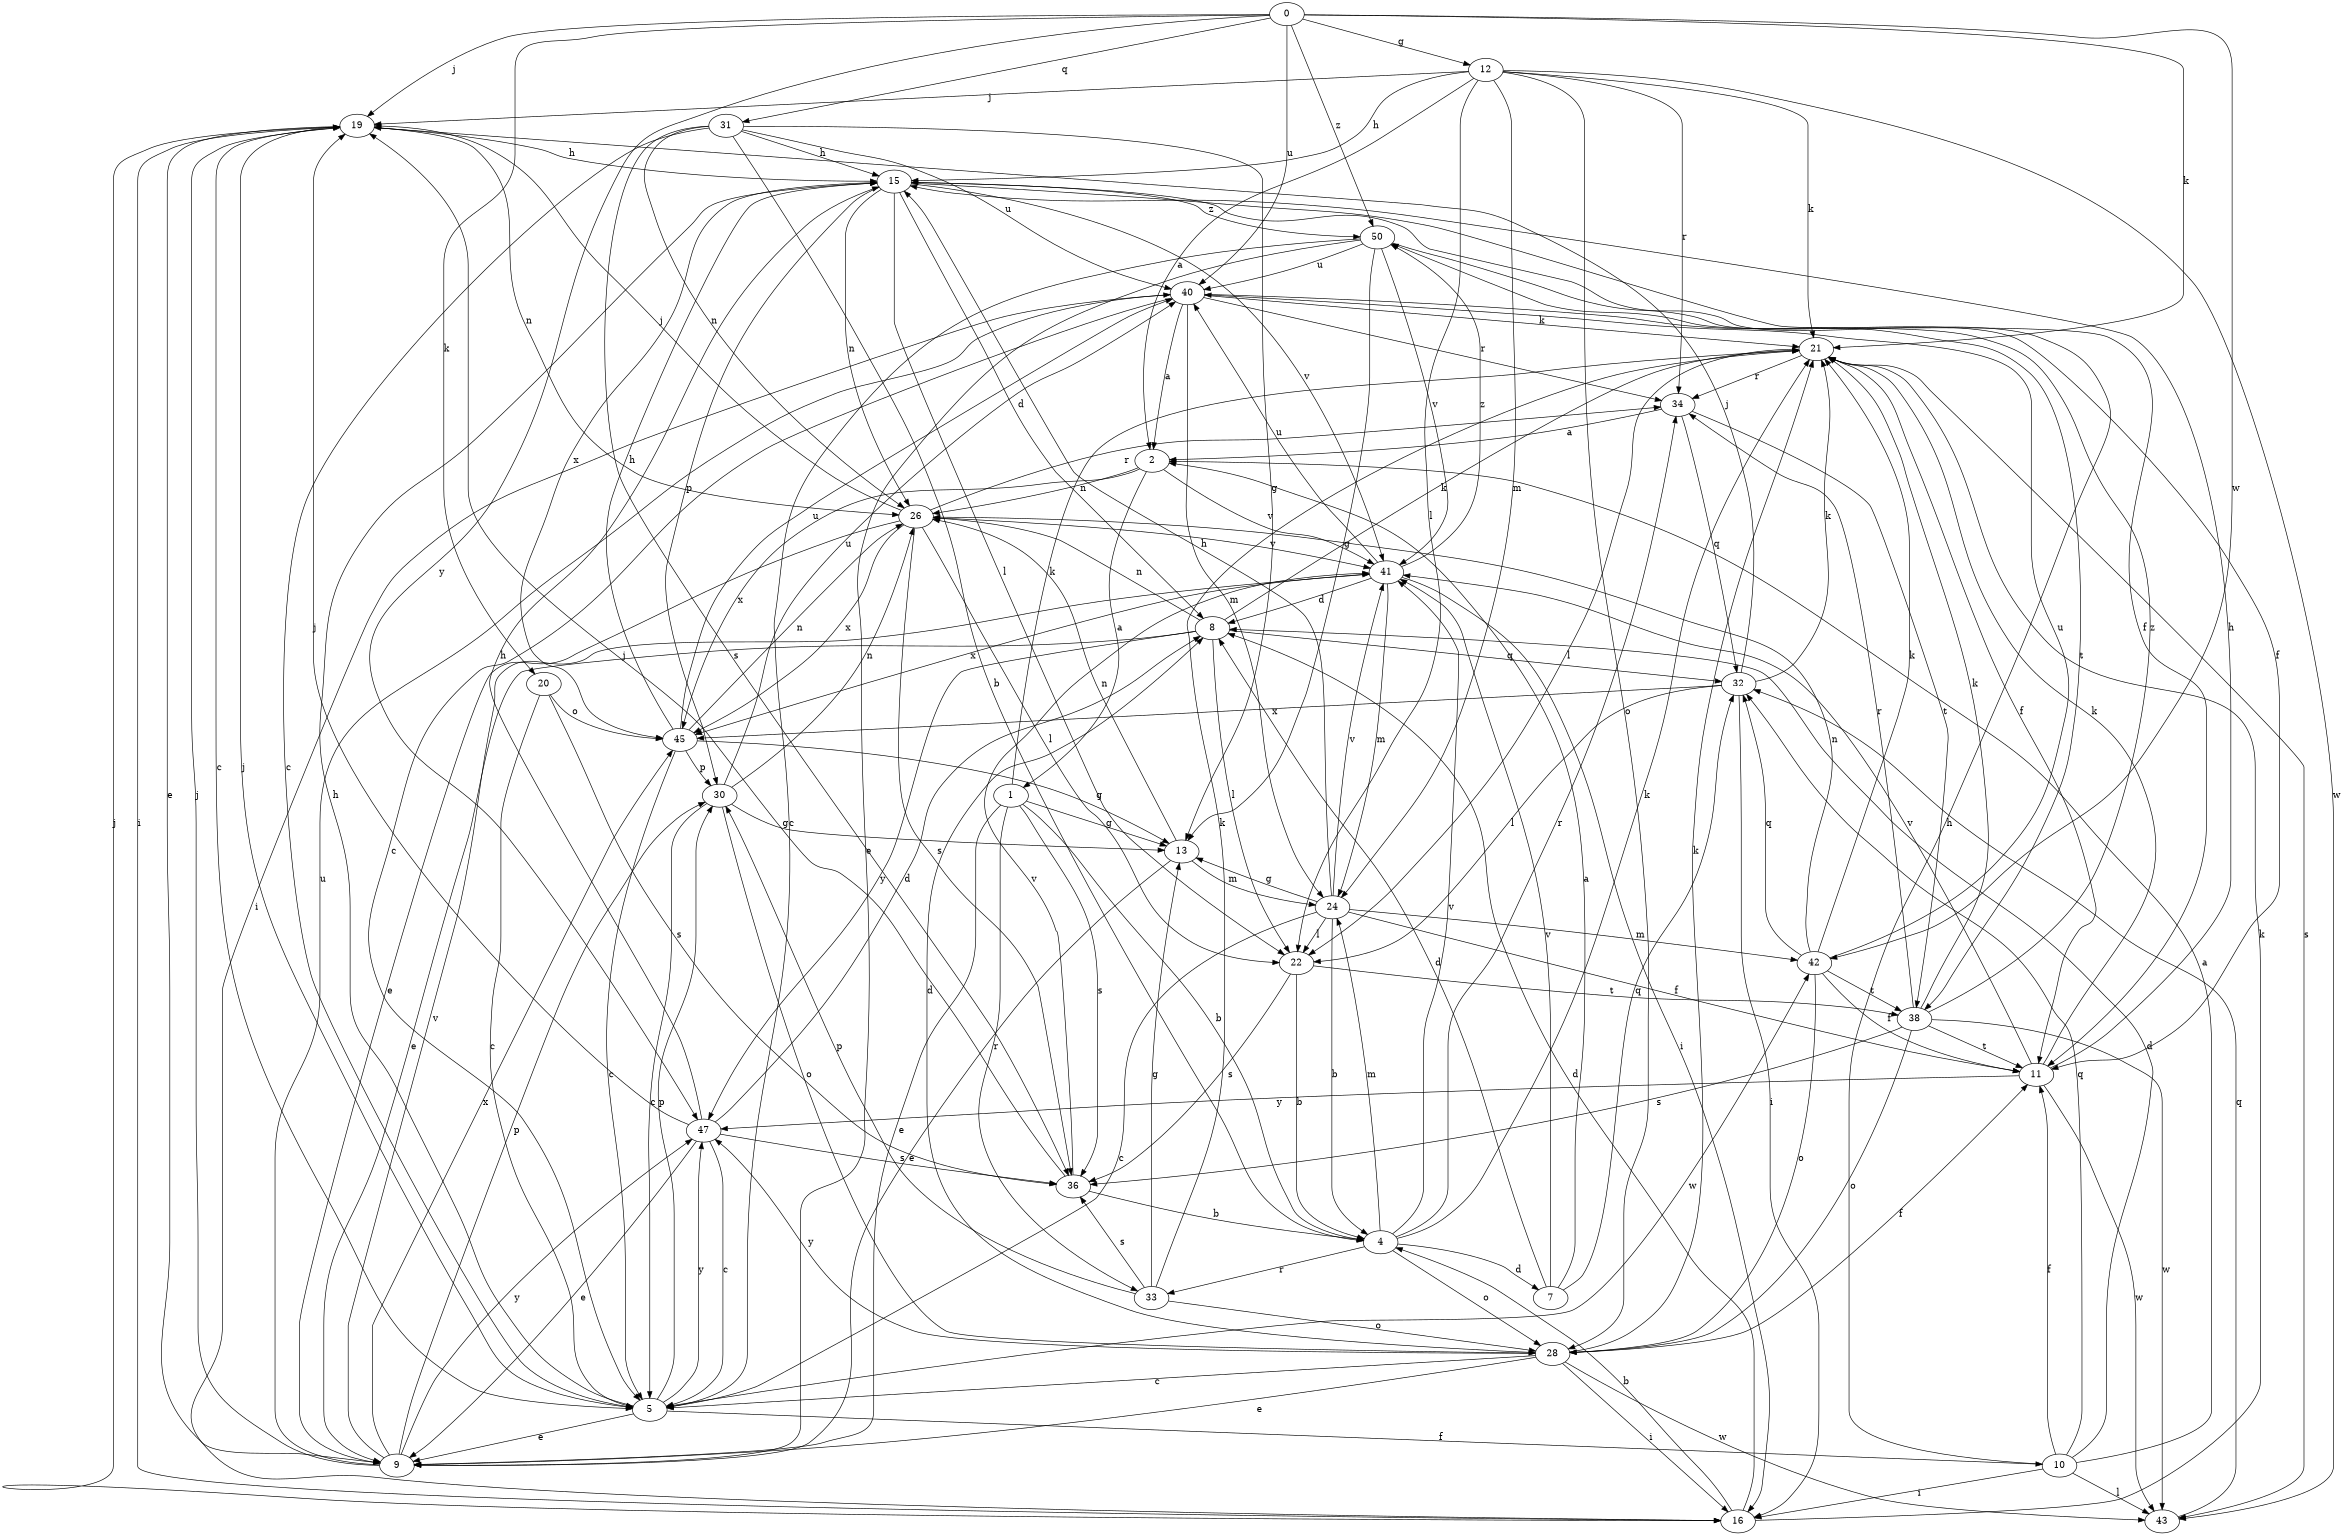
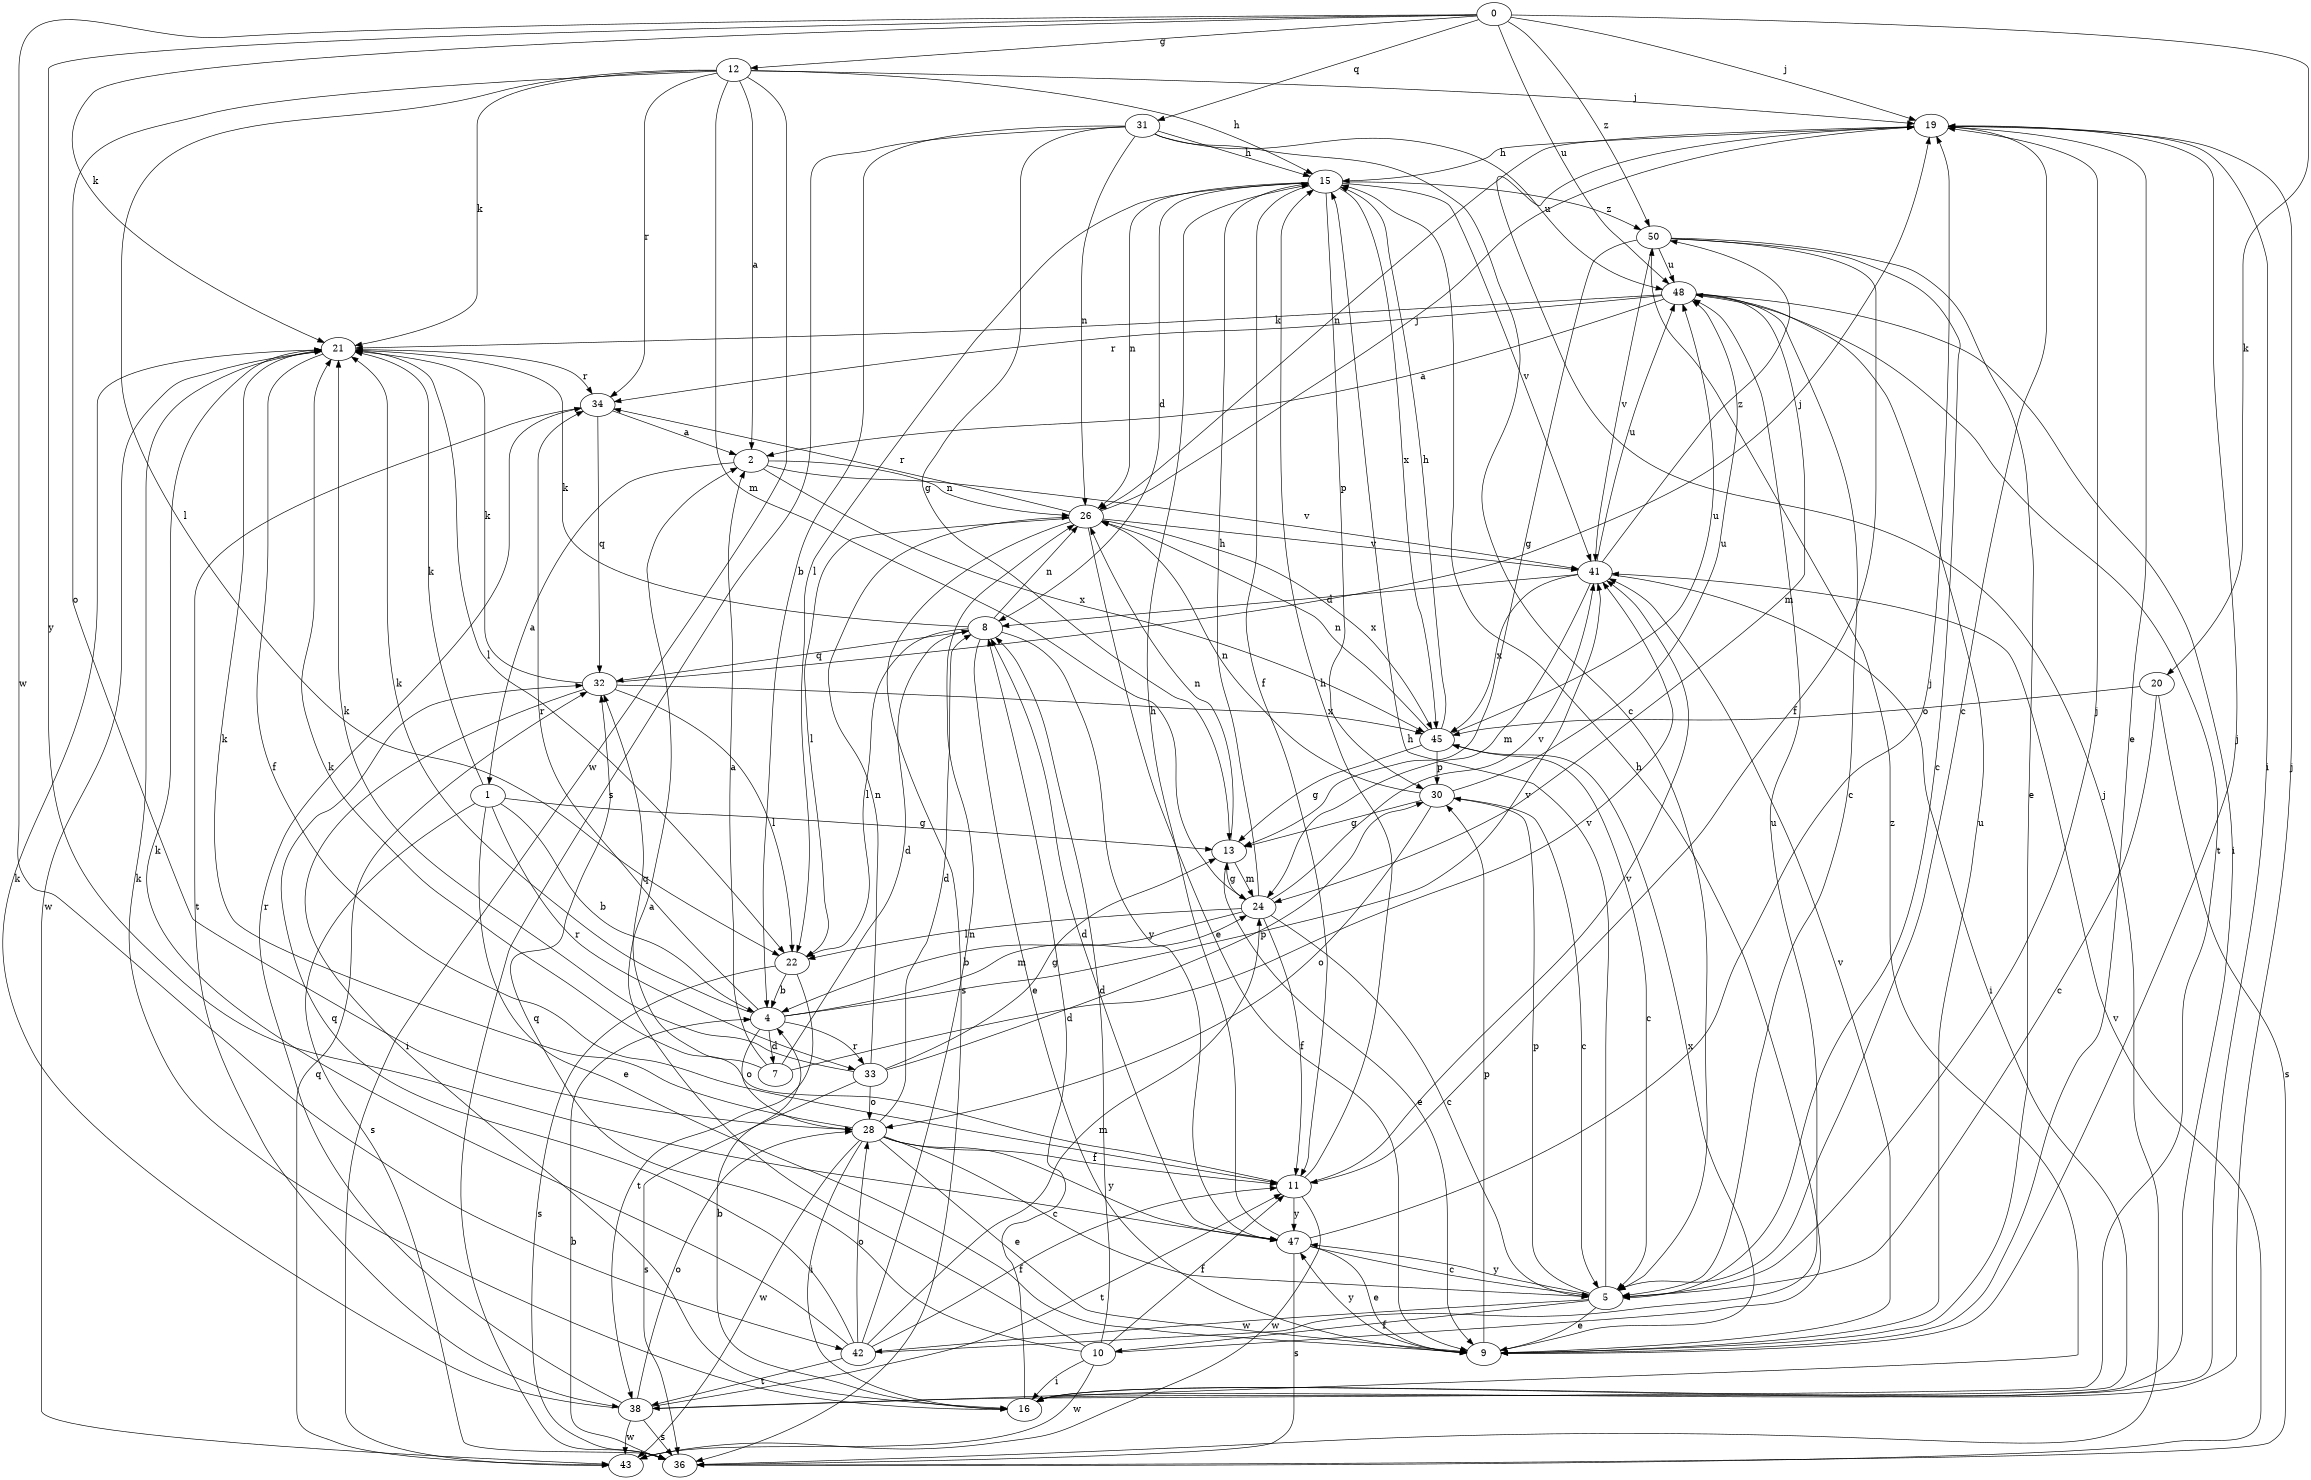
(1187, 293) -> (1679, 293)
none -> (835, 718)
(1571, 932) -> (1087, 1129)
(2307, 935) -> (49, 907)
(2118, 1493) -> (1077, 1410)
